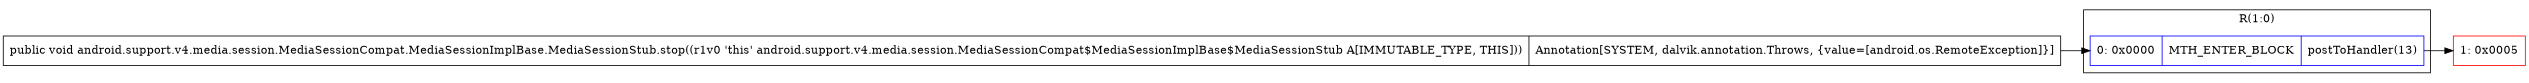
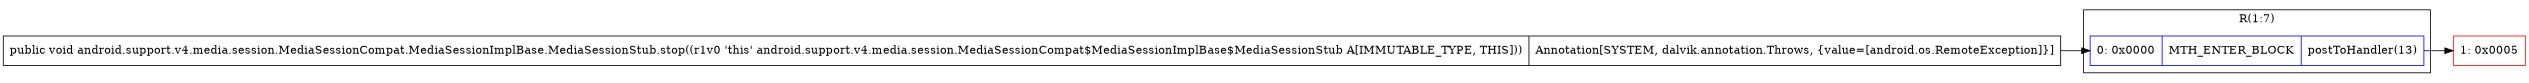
(2257, 19) -> (2257, 19)
